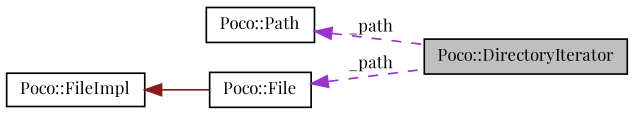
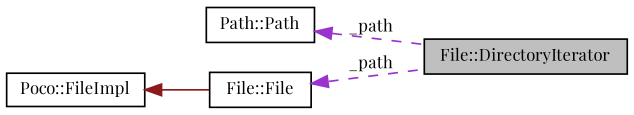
(260, 25) -> (260, 25)
(526, 57) -> (526, 57)
(260, 90) -> (260, 90)
